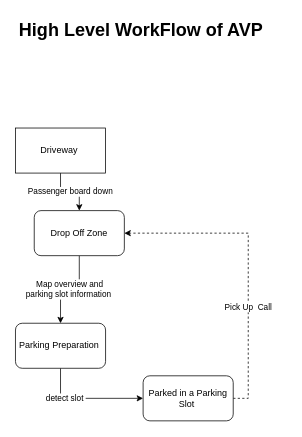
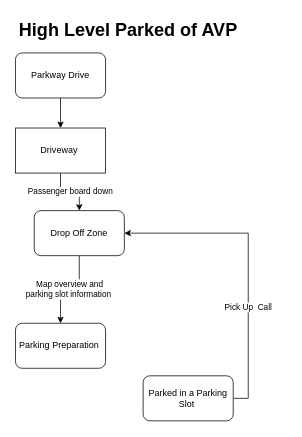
(76, 13) -> (73, 13)
none -> (60, 75)
none -> (60, 110)
(225, 233) -> (225, 233)
(84, 398) -> none
